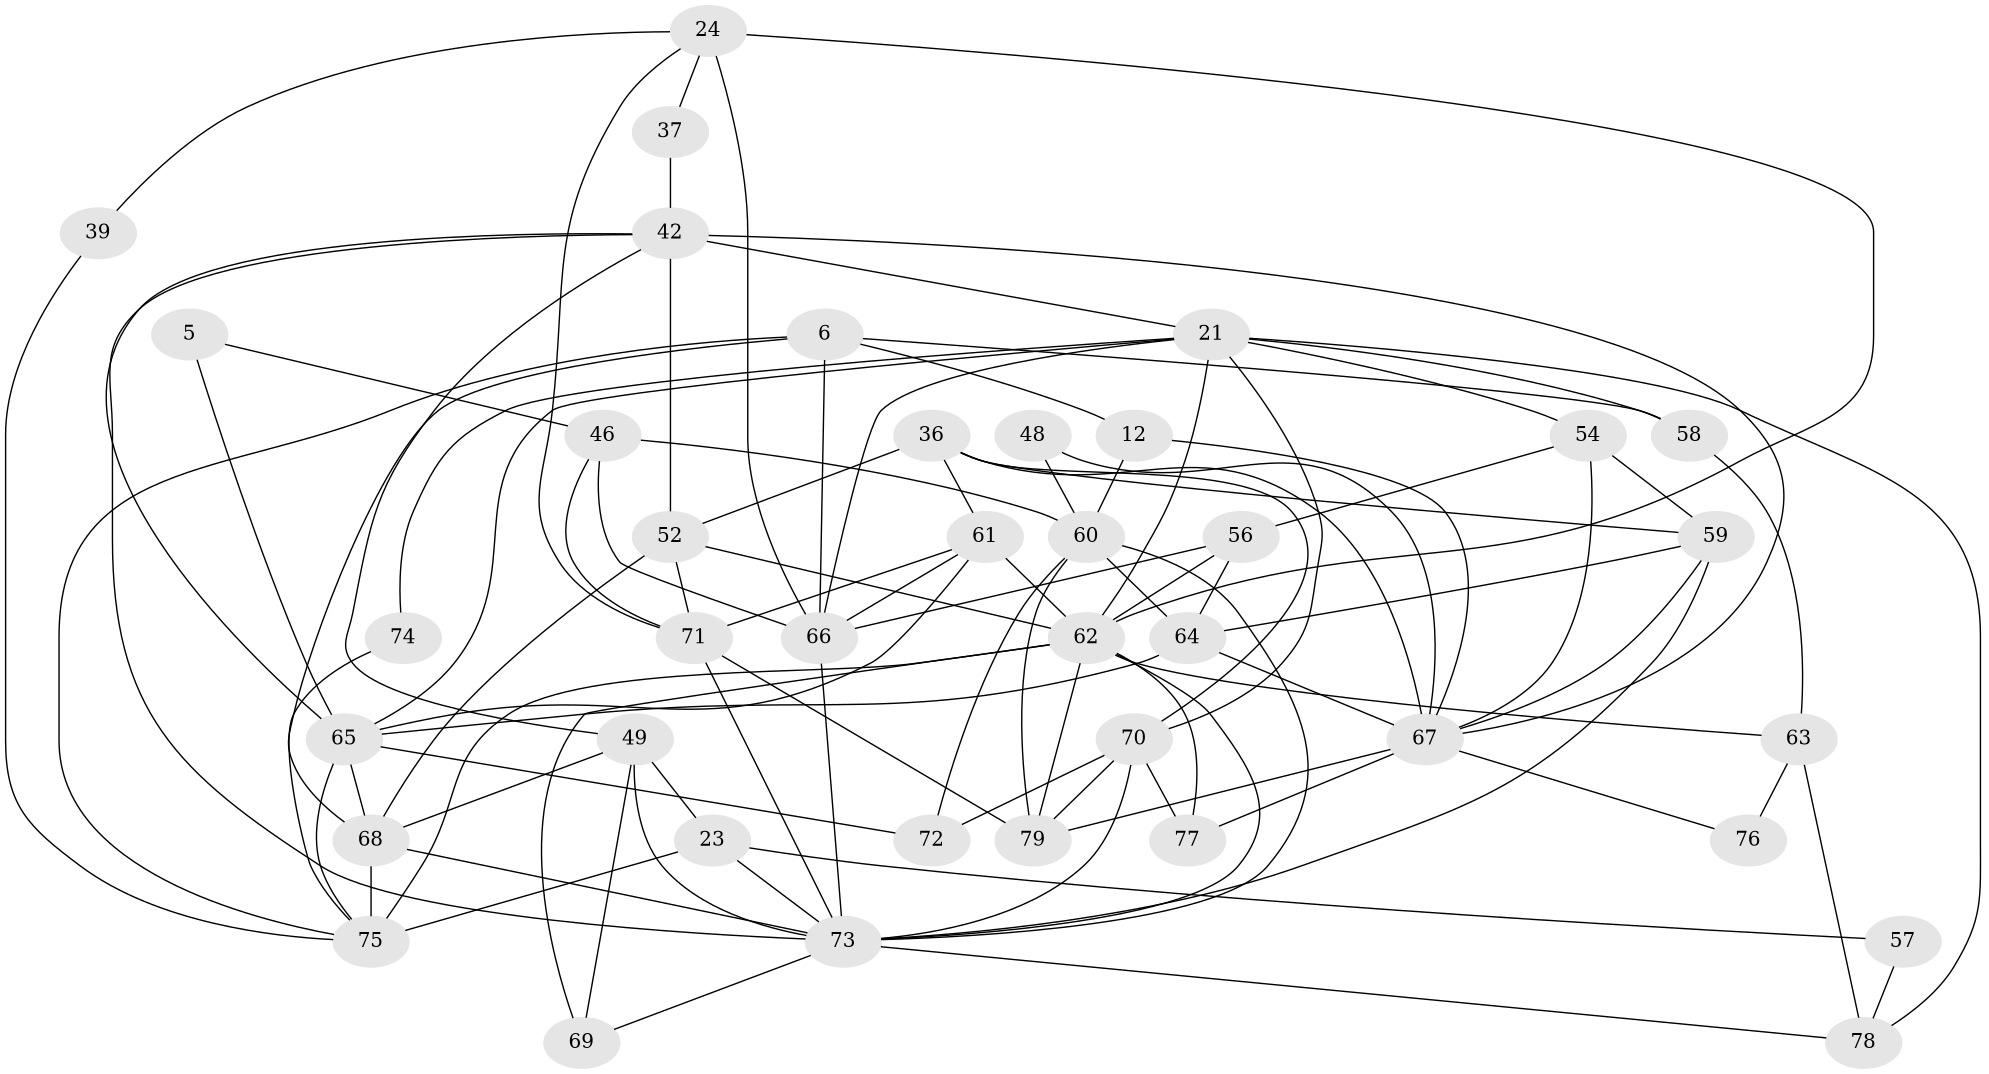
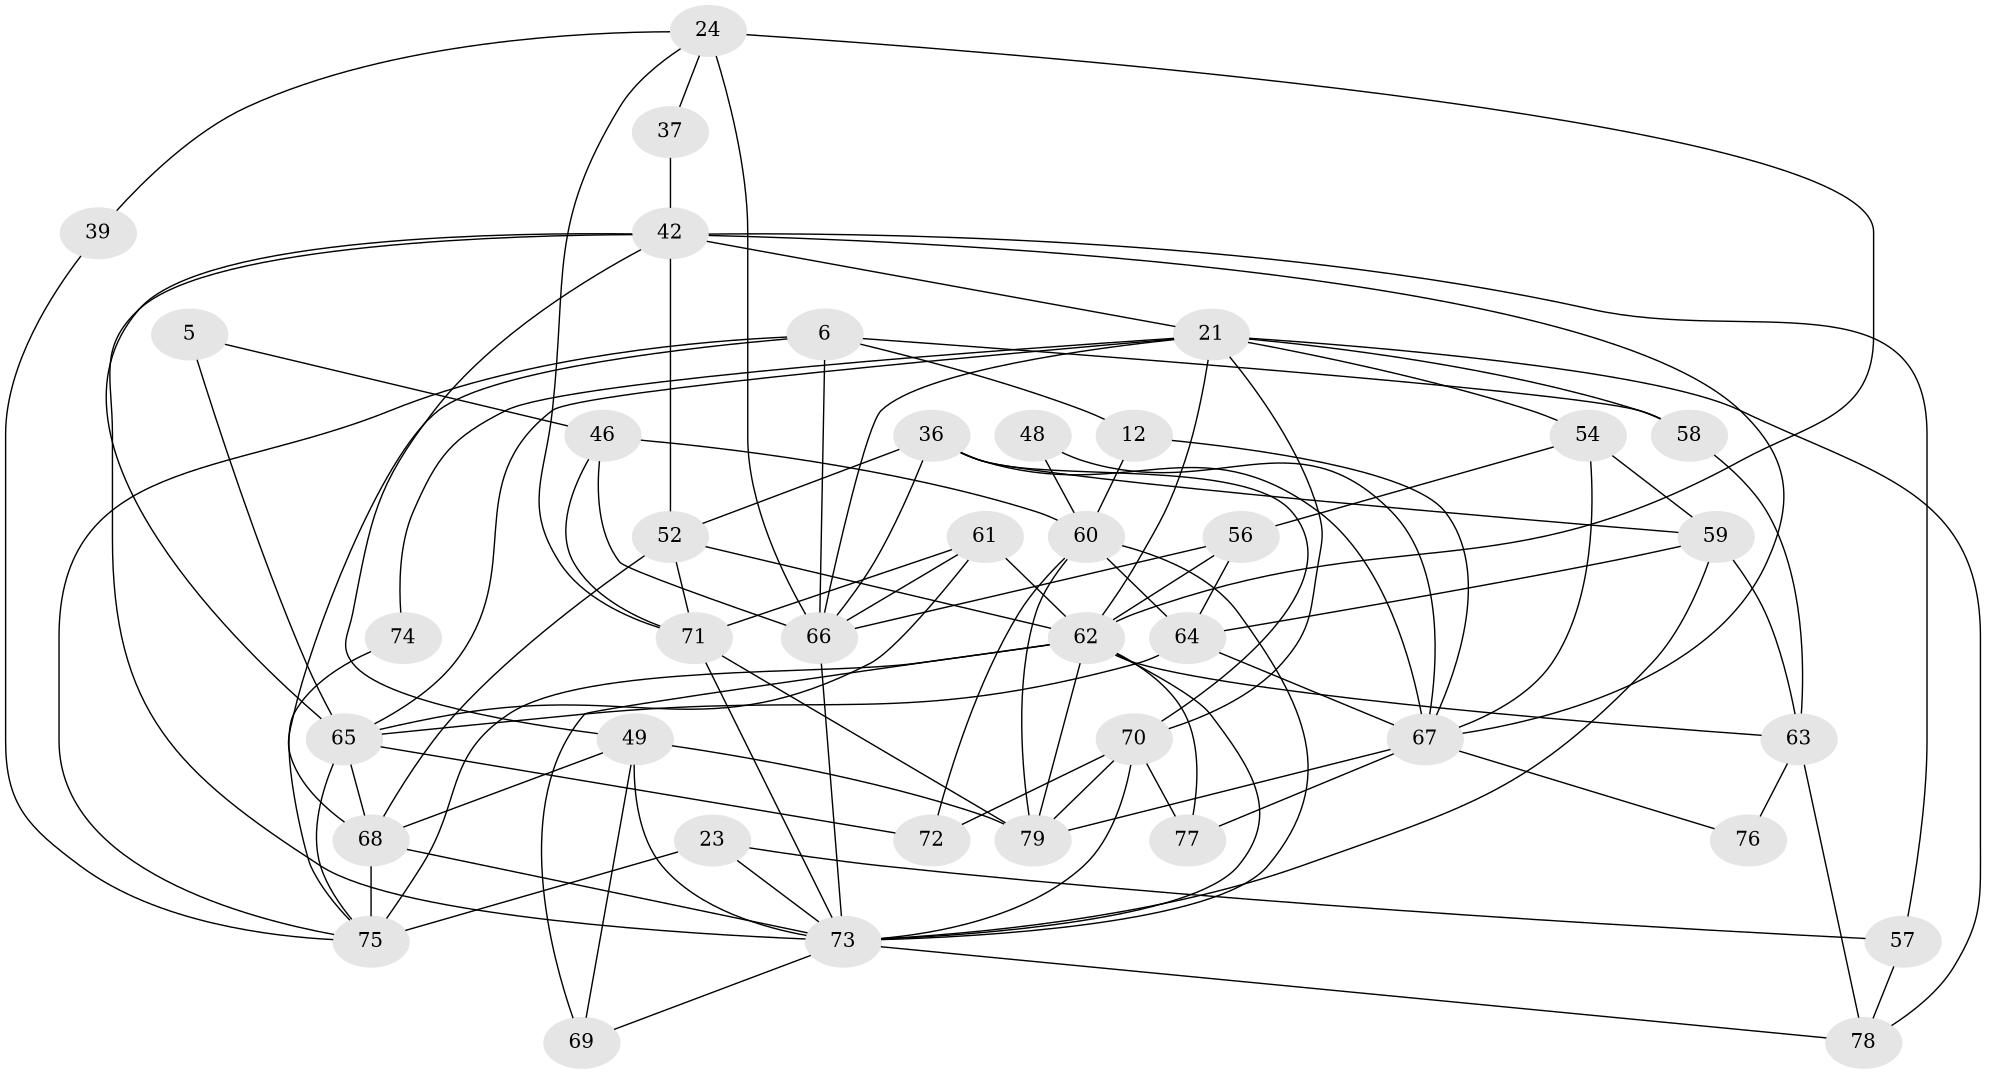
none -> (1590, 309)
(956, 481) -> (886, 541)
(1598, 668) -> (1774, 633)
(671, 786) -> (840, 777)
